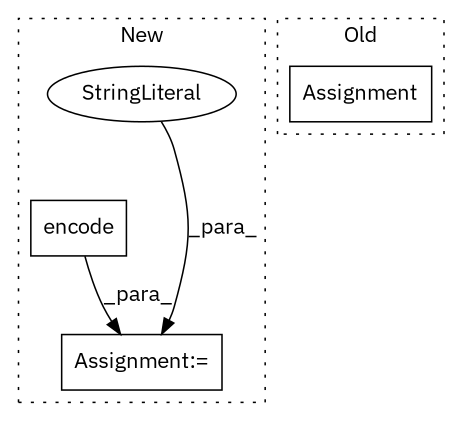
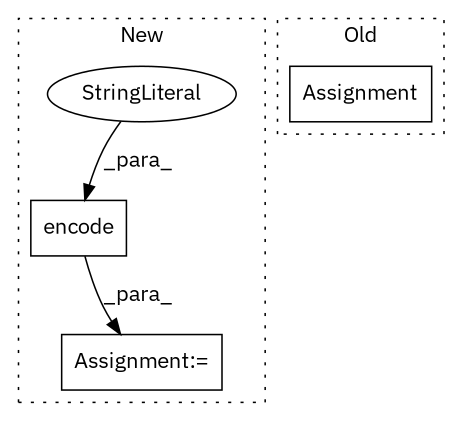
(188, 220) -> (102, 152)
